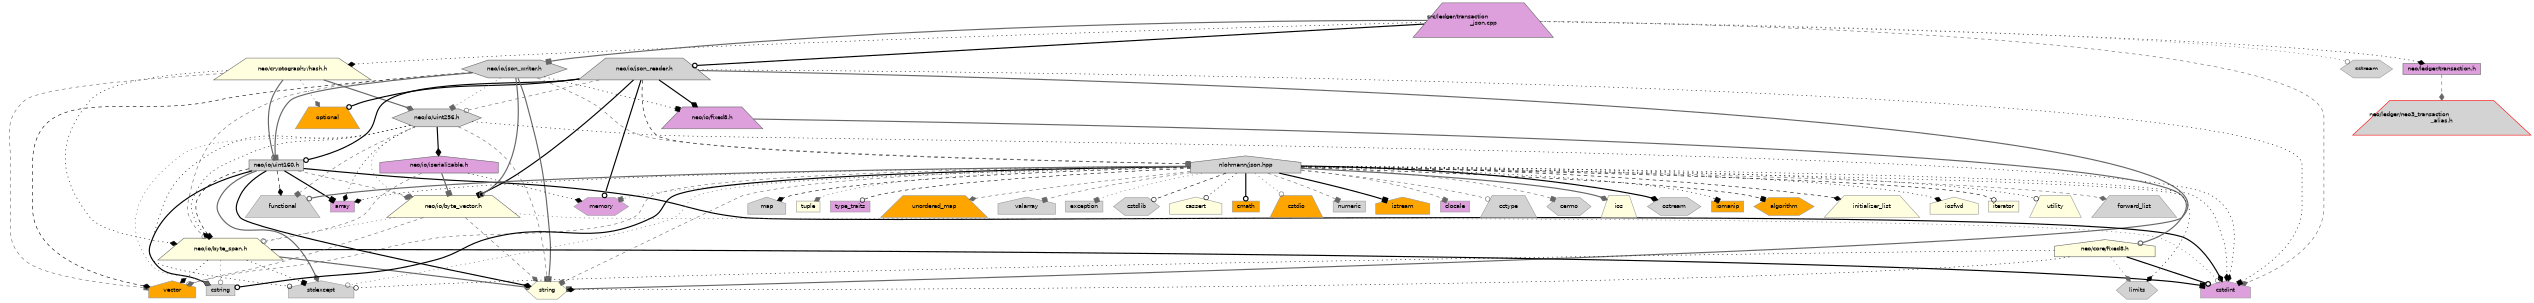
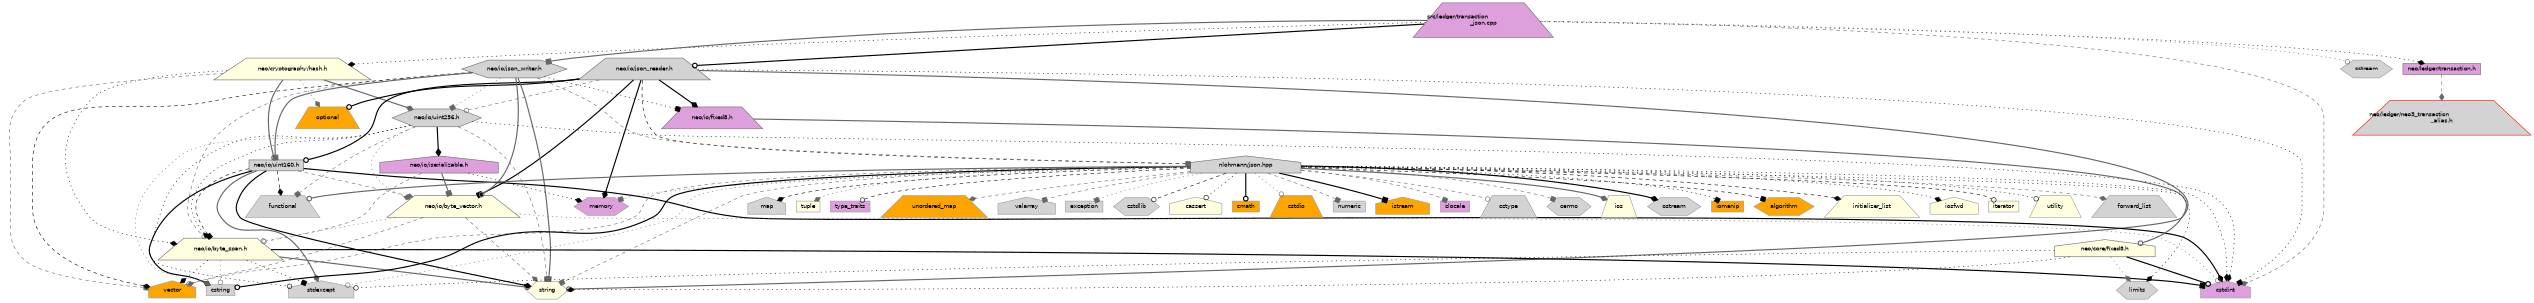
(623, 138) -> (623, 138)
(342, 207) -> none
(2133, 226) -> (2133, 226)
